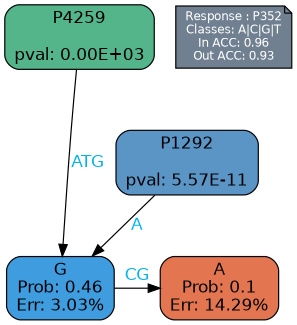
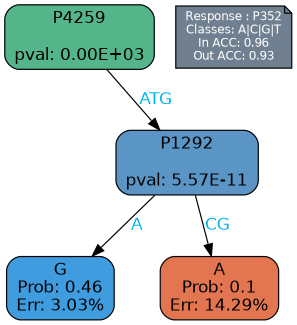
(69, 157) -> (129, 95)
(131, 288) -> (202, 220)
